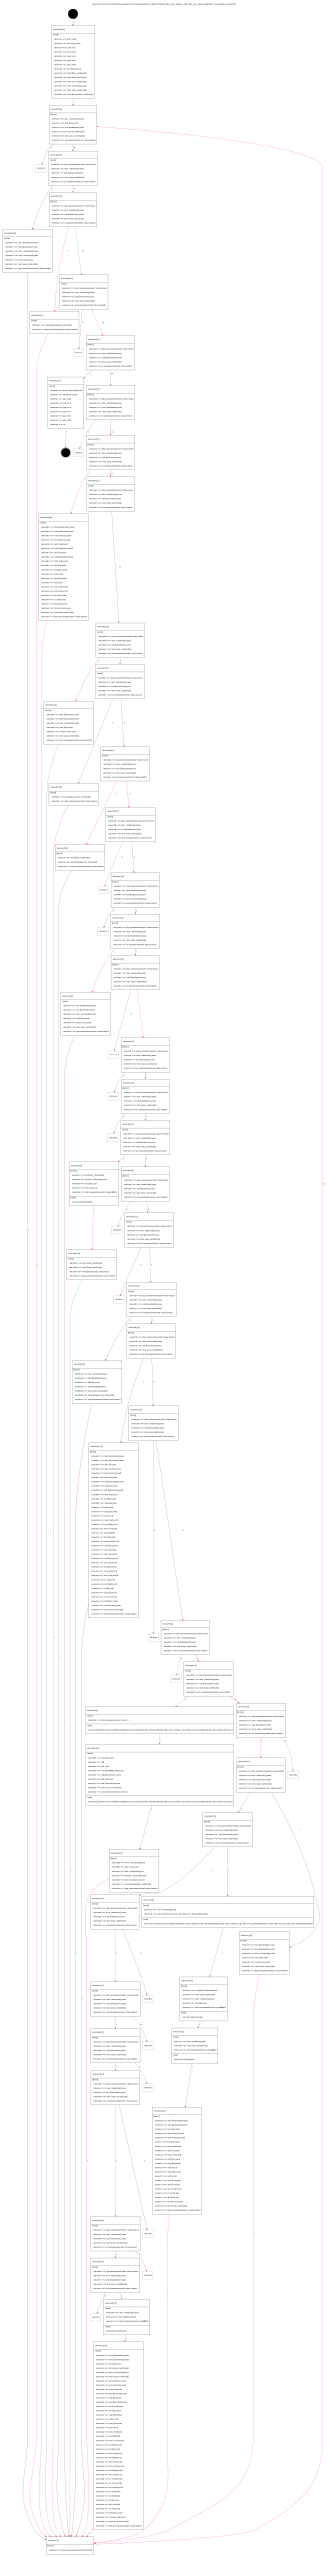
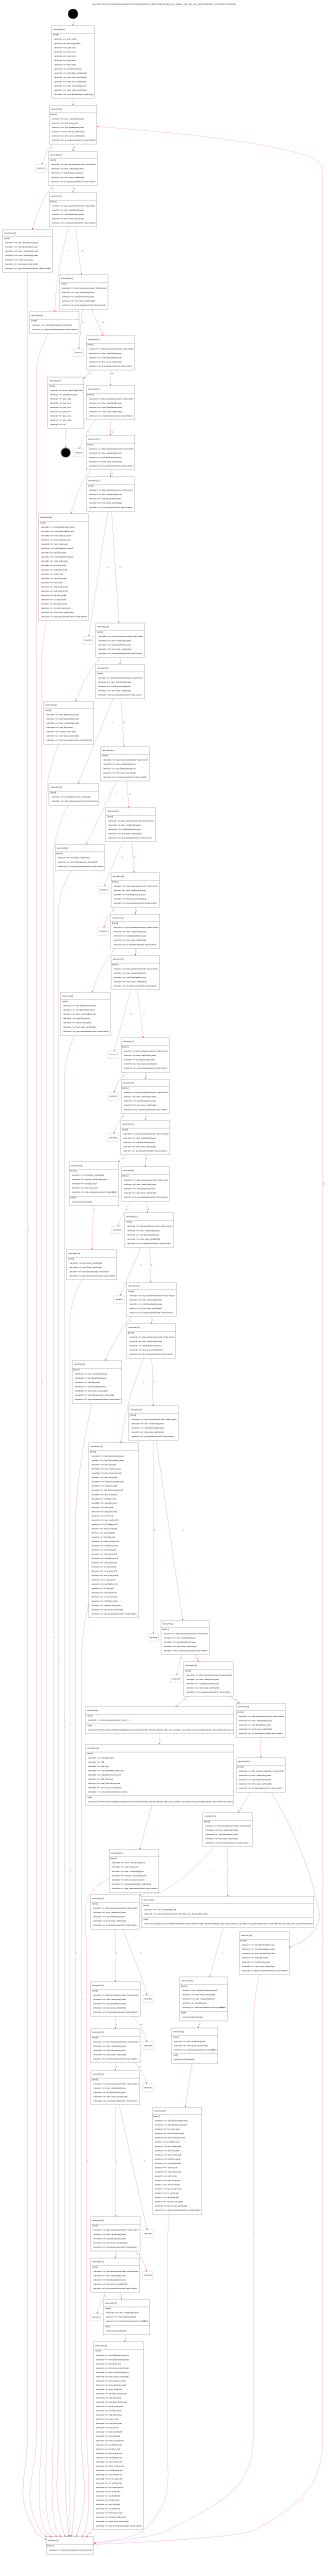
none -> (88, 640)
(293, 1775) -> none
